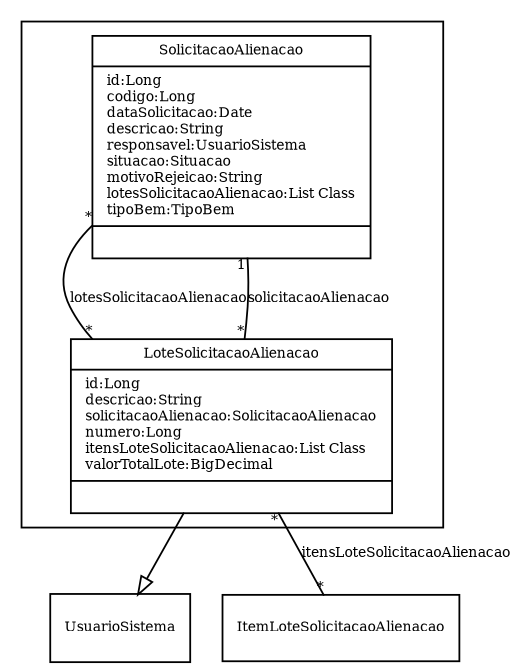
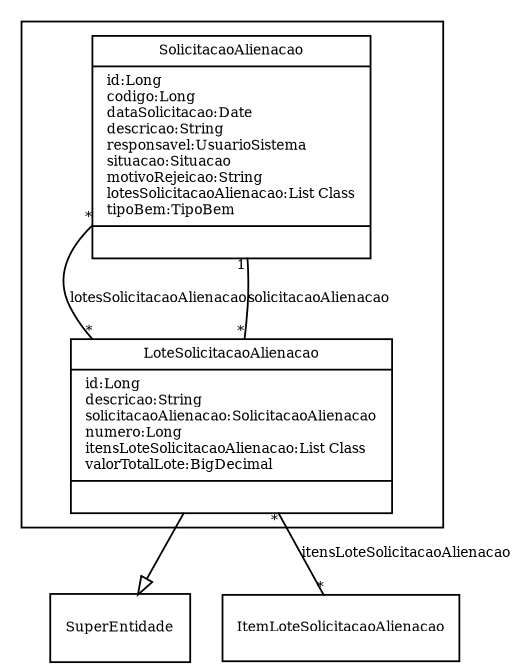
(120, 628) -> (120, 628)
